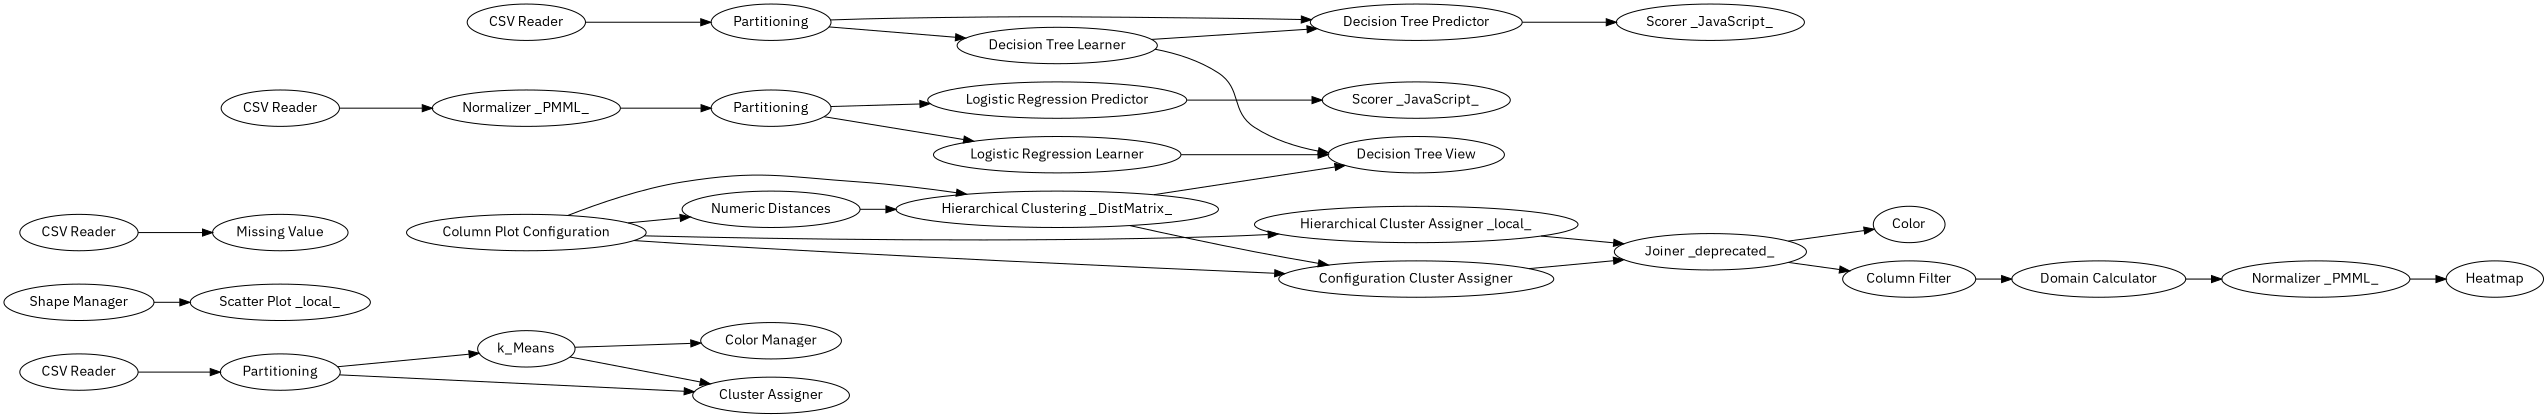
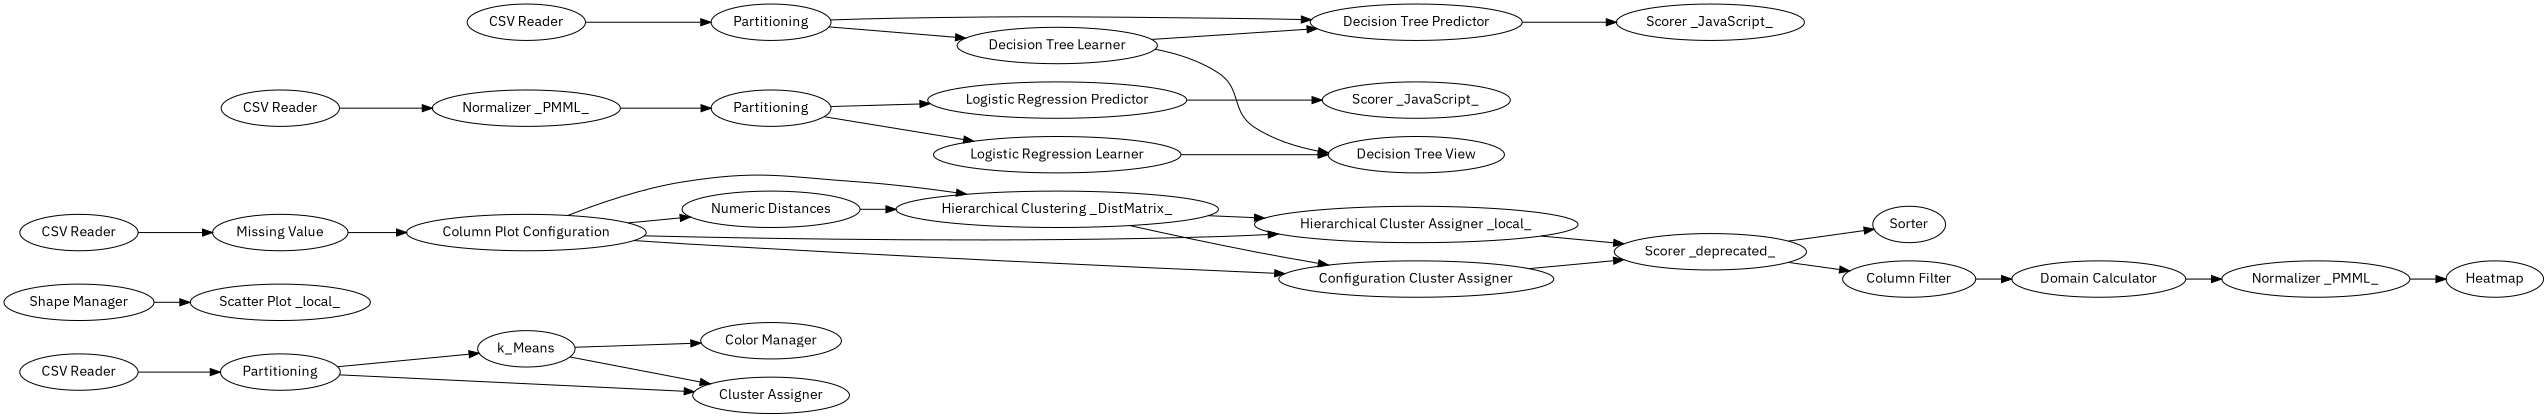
(1244, 181) -> (1231, 217)
(1909, 224) -> (1909, 224)
none -> (372, 233)
(1710, 252) -> (1710, 252)
